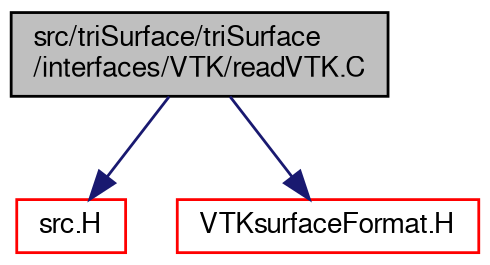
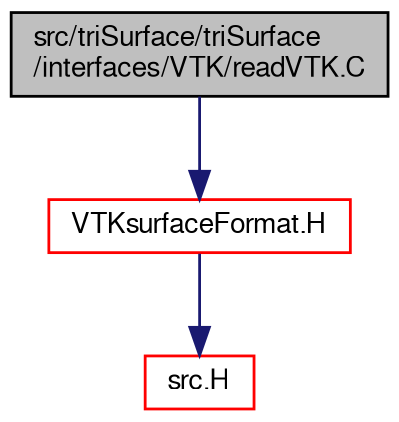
(138, 137) -> (200, 290)
